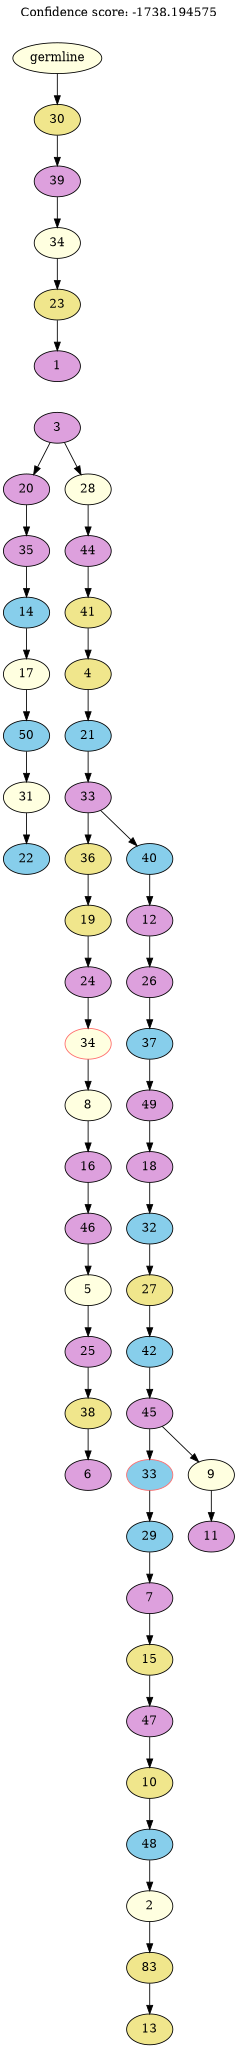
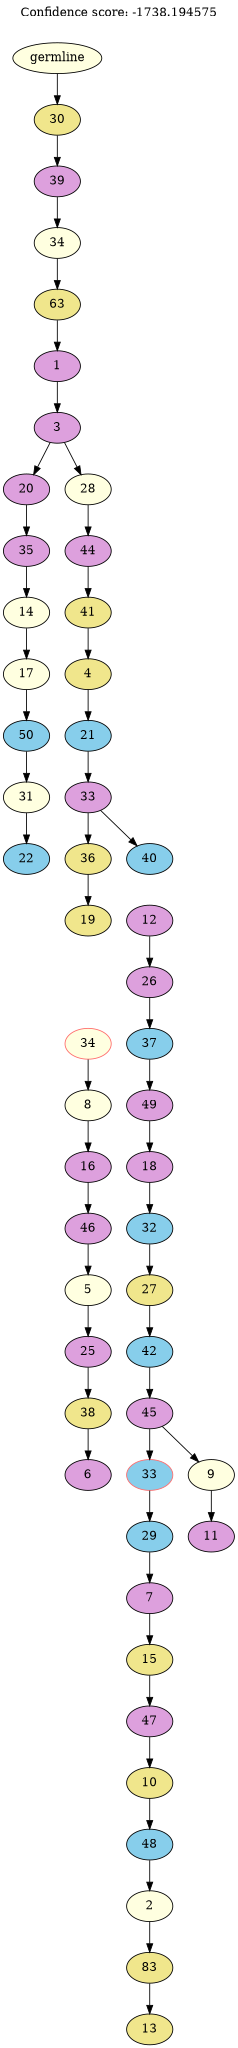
(57, 305) -> (57, 305)
none -> (57, 393)
(27, 613) -> (27, 613)
(150, 886) -> none
(88, 982) -> none
